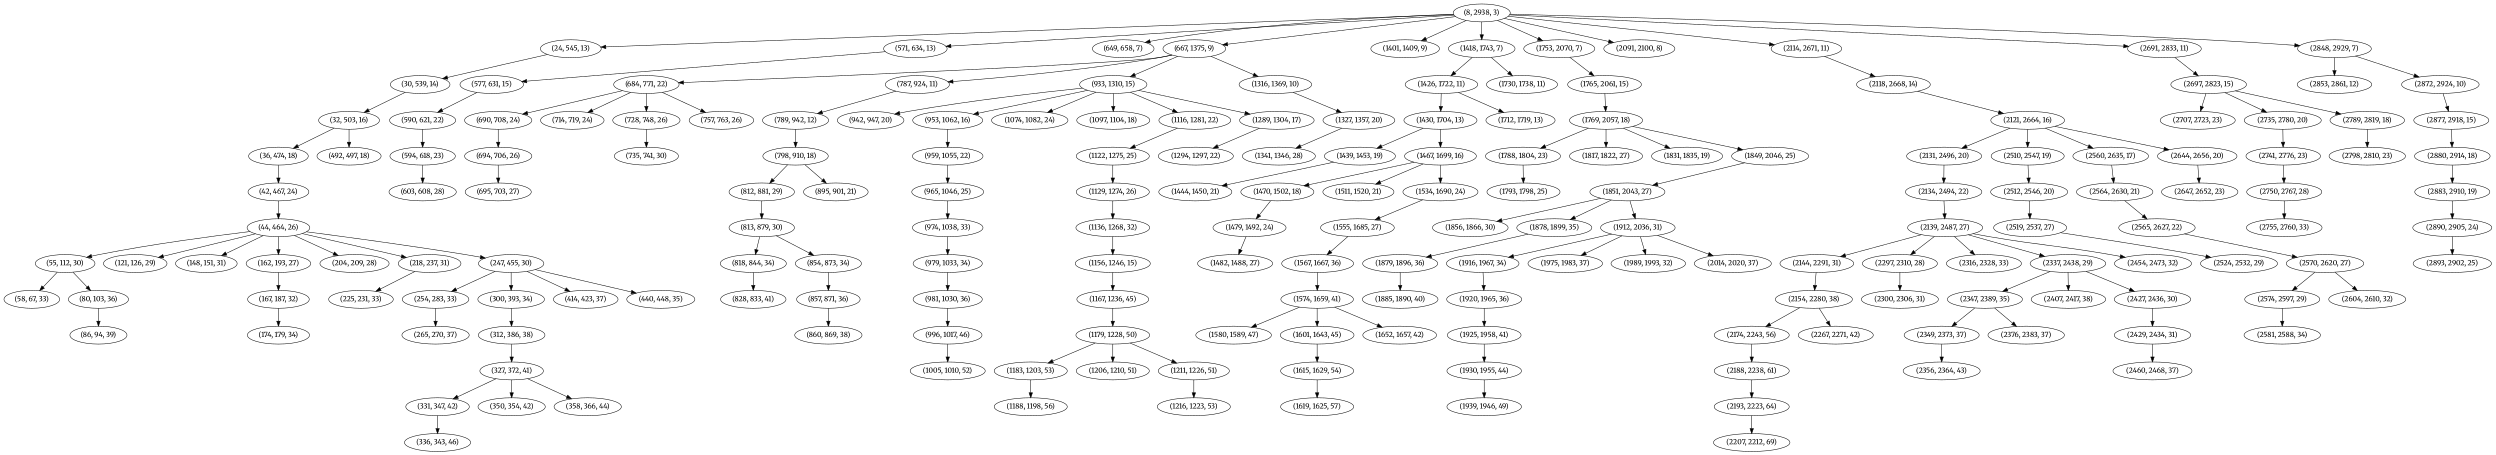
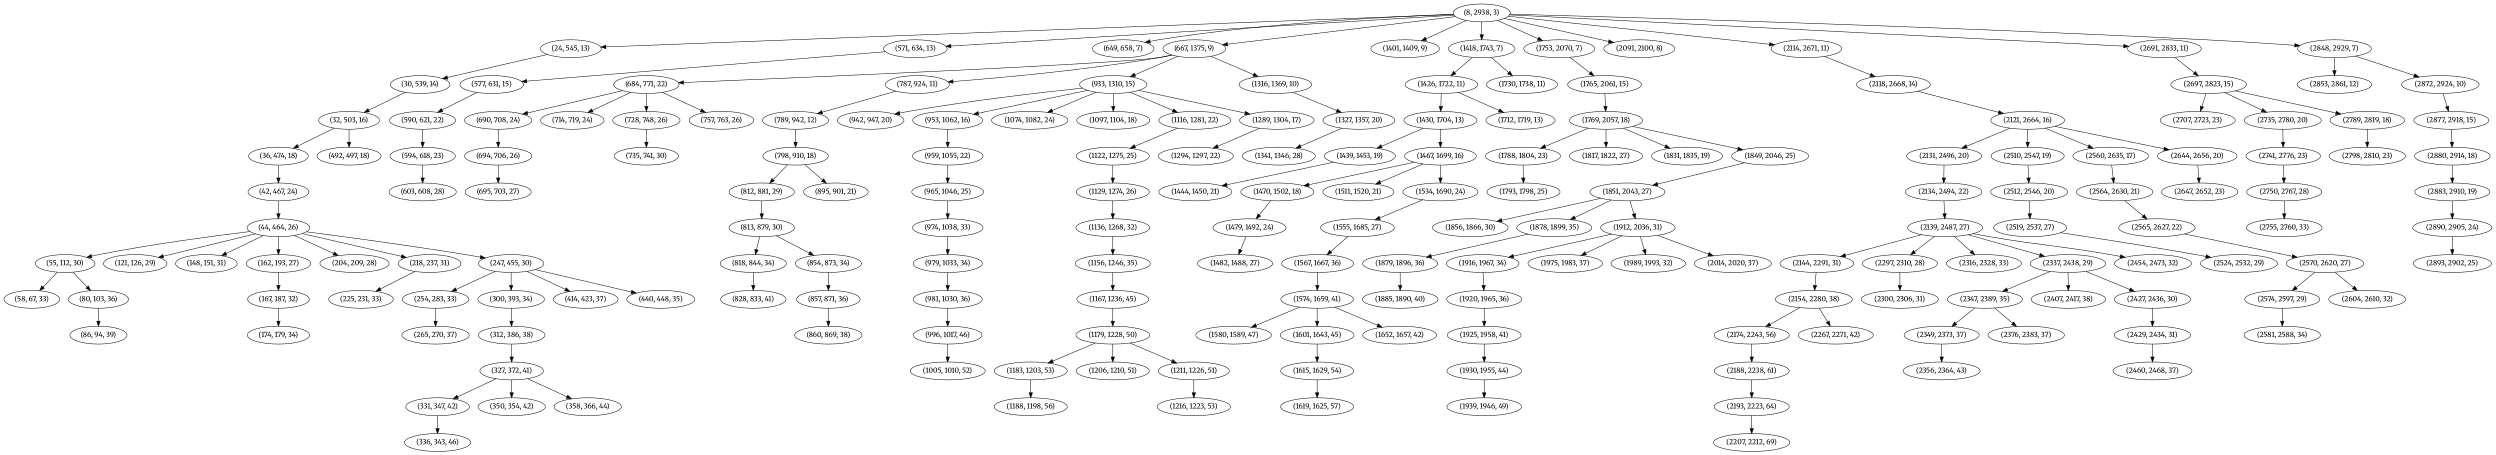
(1113, 264) -> (1113, 264)
